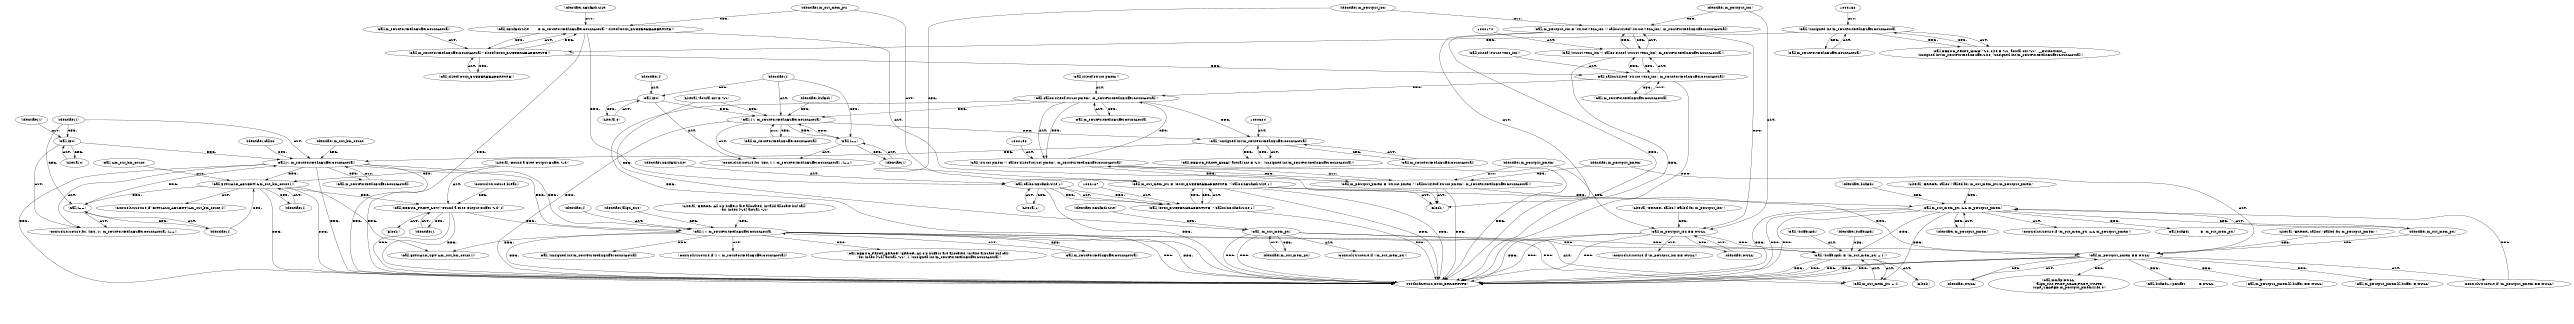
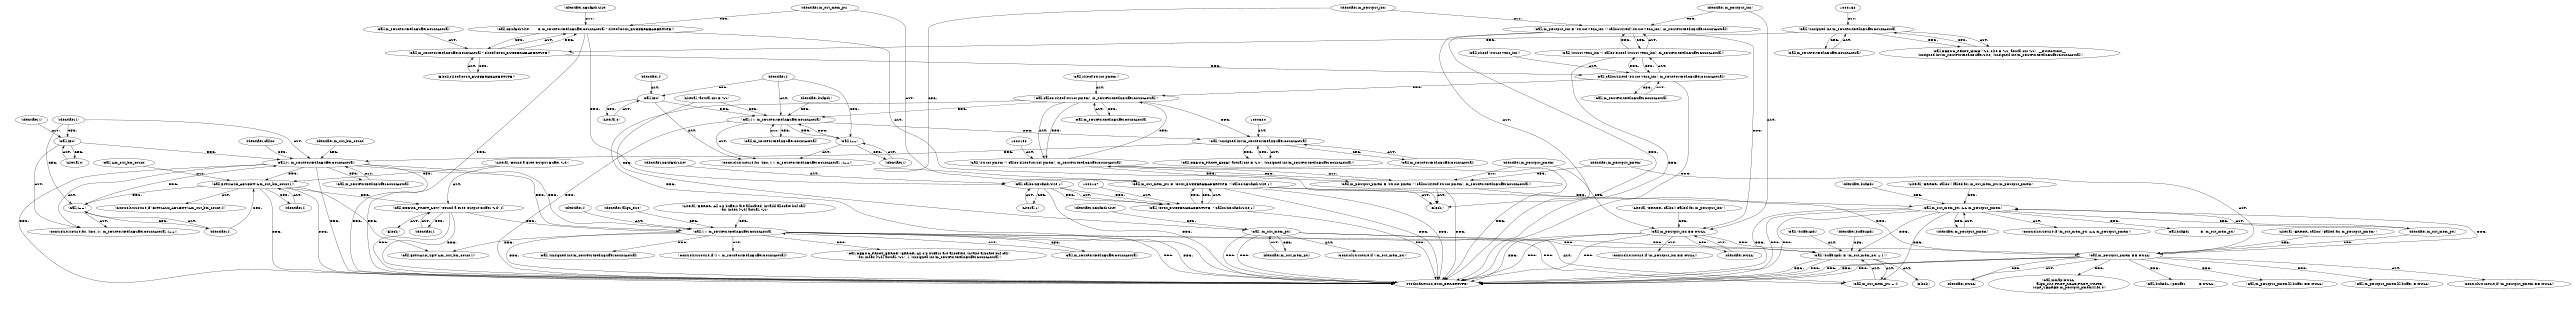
(1486, 29) -> none
(477, 77) -> (477, 77)
(497, 184) -> none
(2283, 216) -> (2408, 221)
